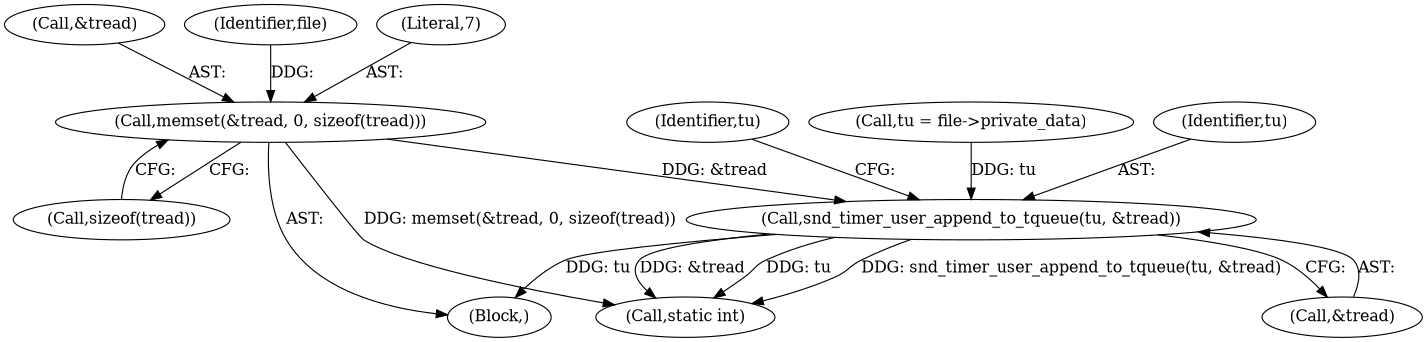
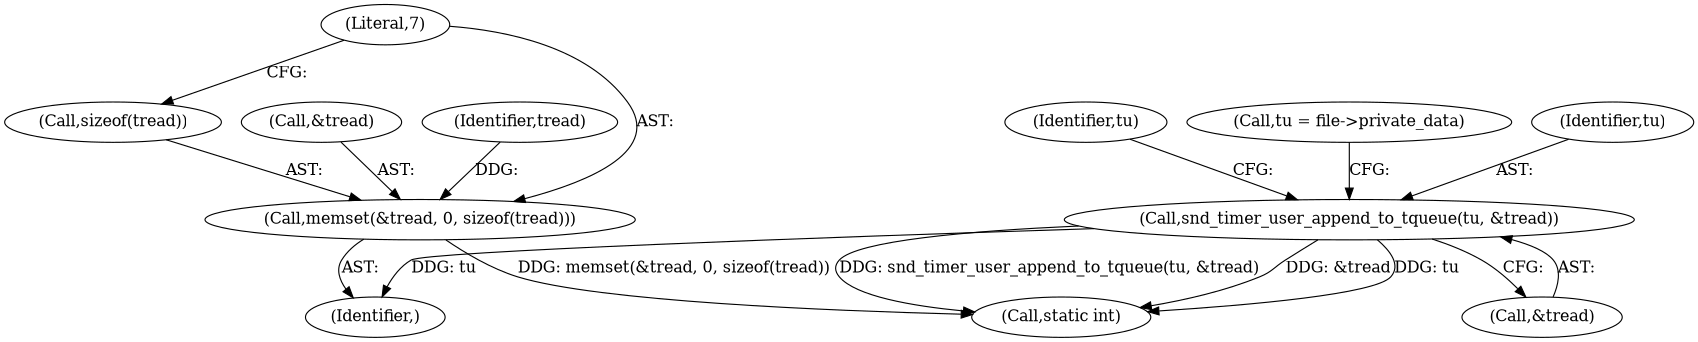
(271, 25) -> (520, 122)
(200, 168) -> (258, 70)
(611, 170) -> none
(158, 171) -> (307, 171)
(1004, 171) -> (1372, 171)
(499, 317) -> (375, 317)
